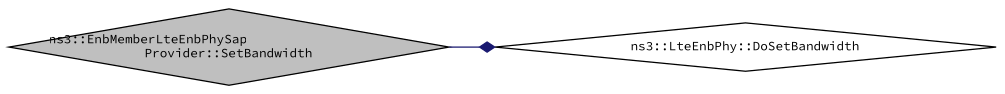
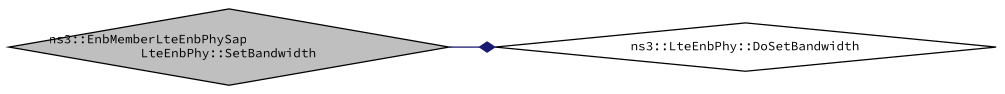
(229, 47) -> (229, 47)
